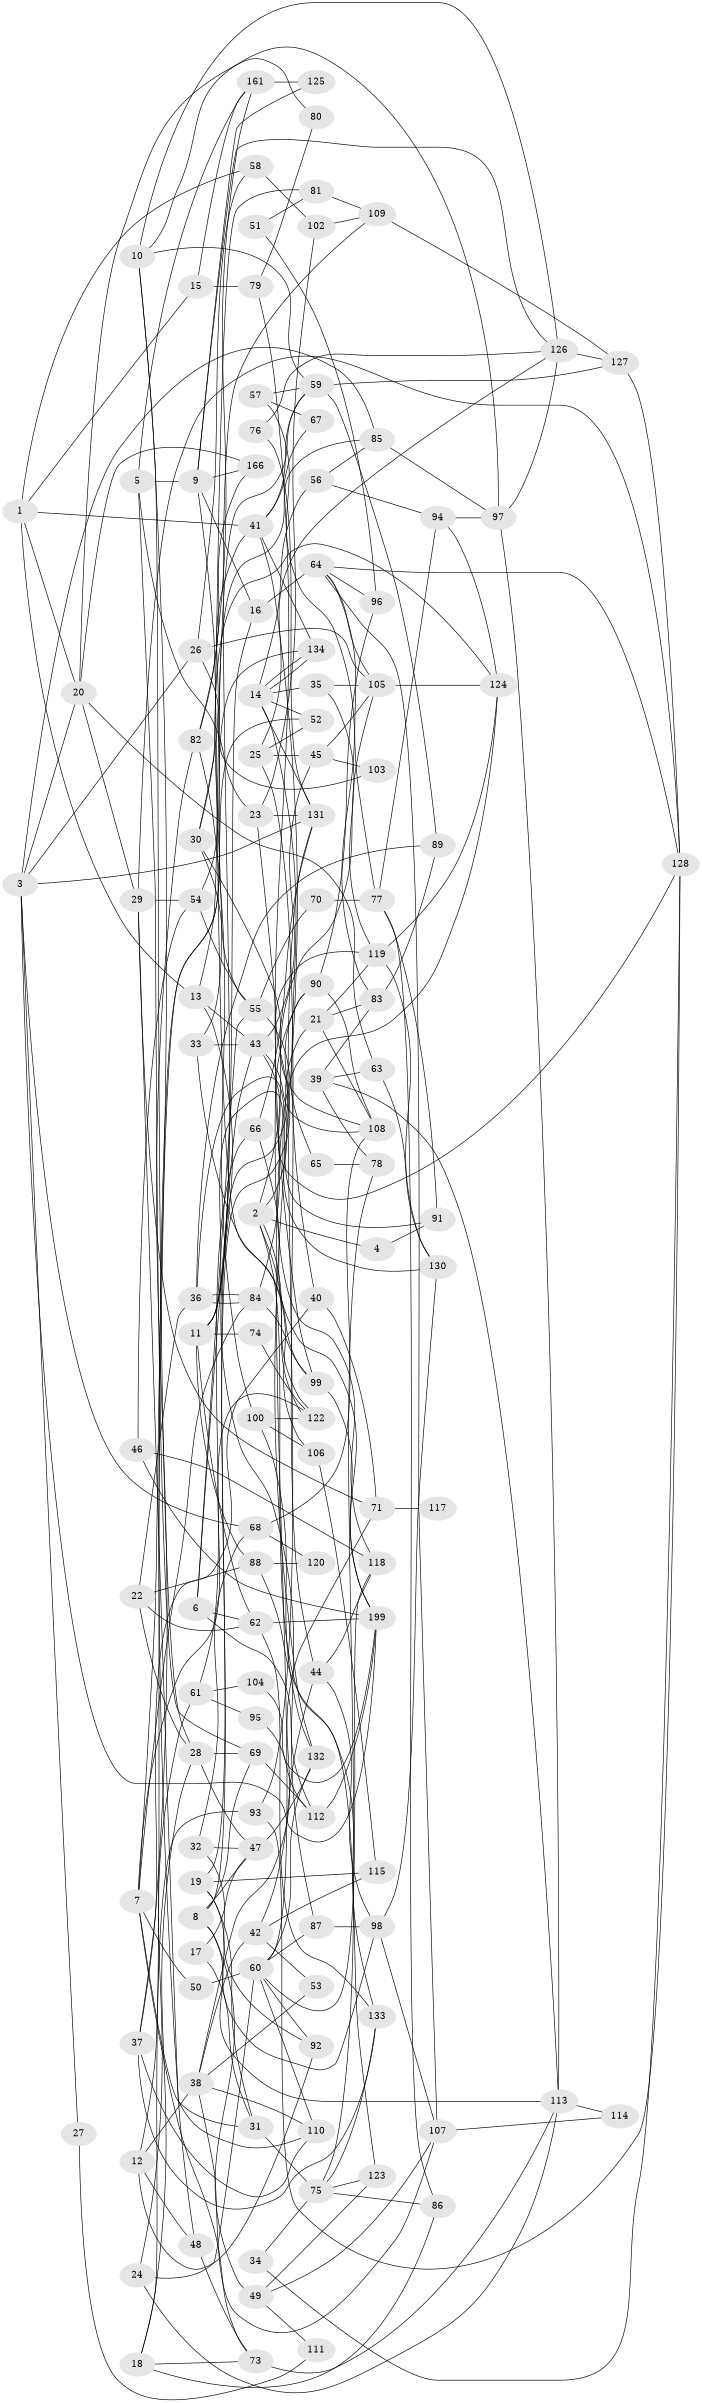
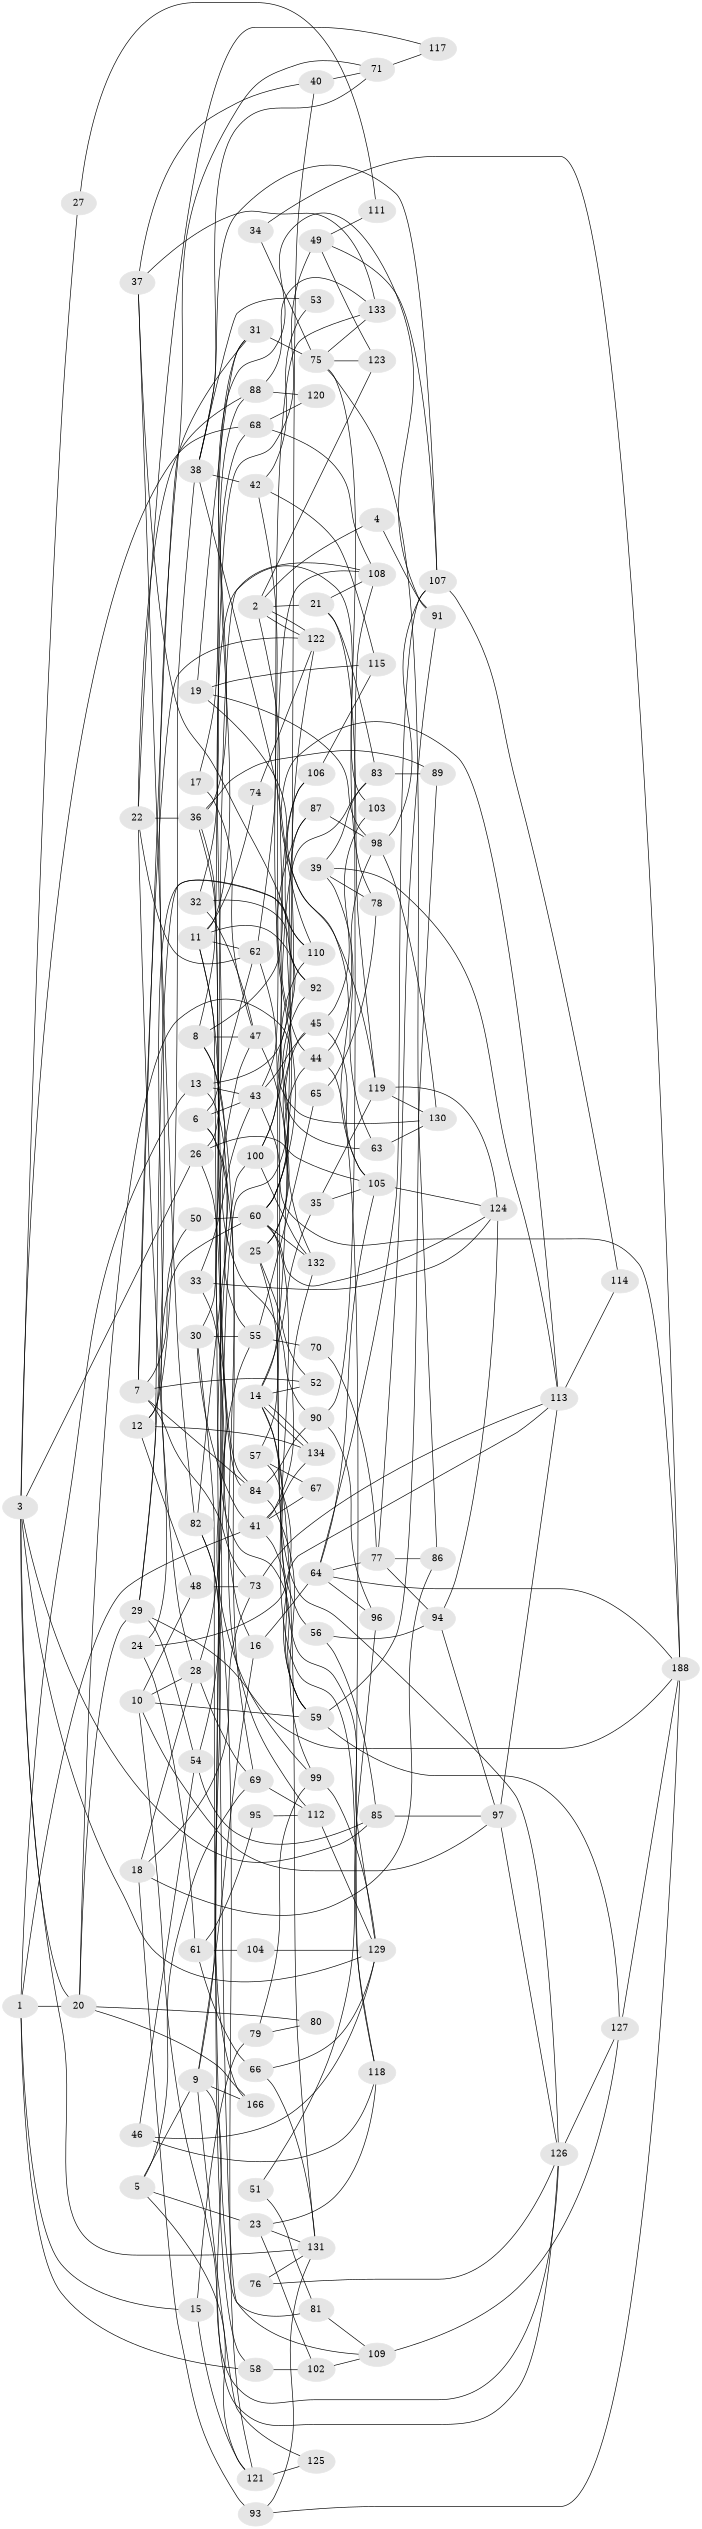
(256, 82) -> (256, 2479)
none -> (174, 325)
(681, 864) -> (681, 1669)
(377, 1618) -> (377, 1950)
